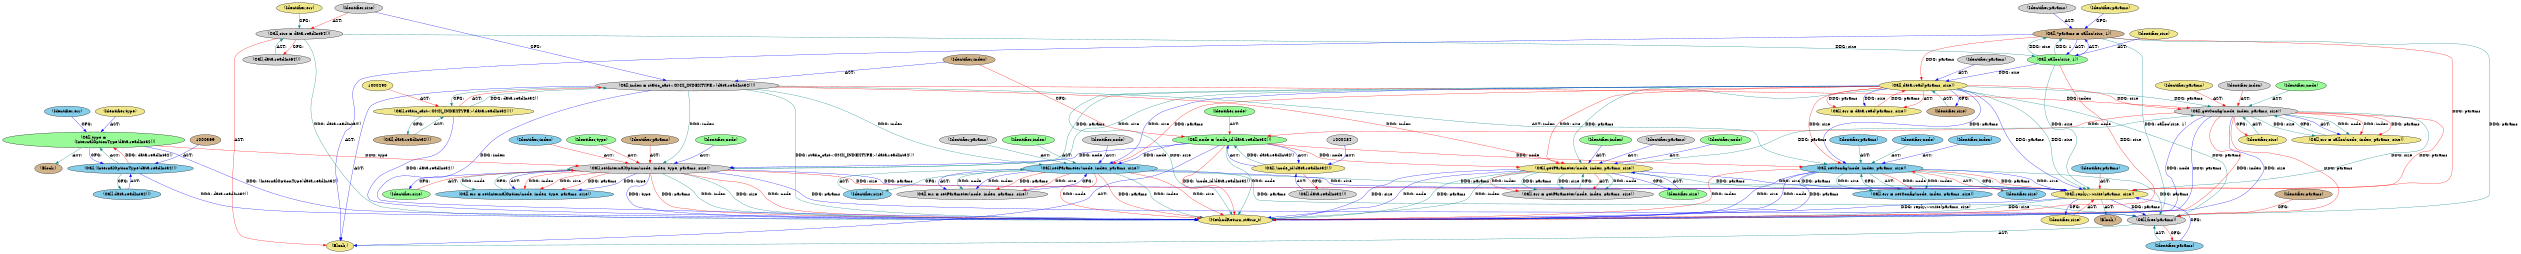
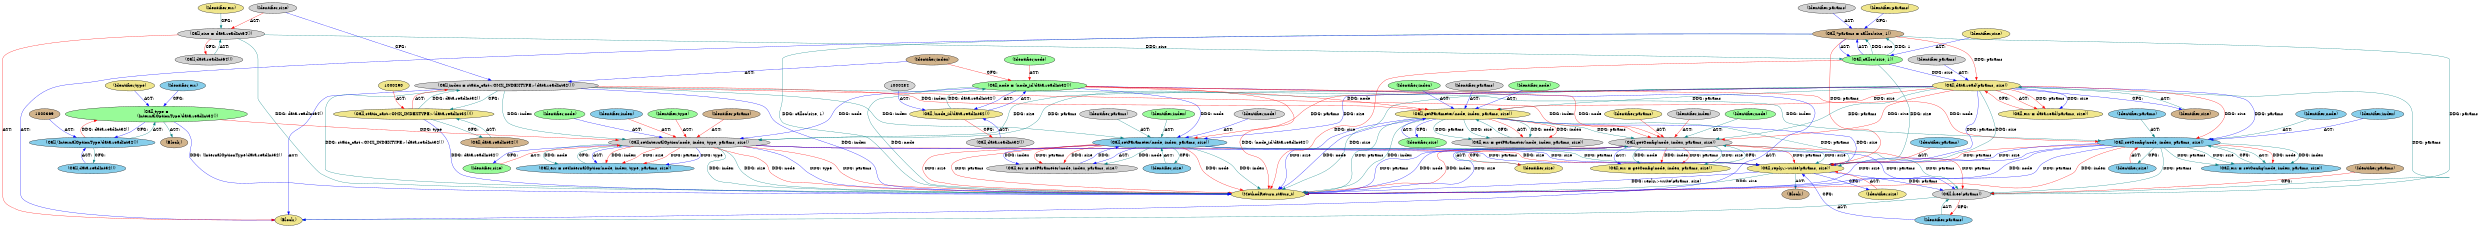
(1906, 99) -> (2005, 99)
(1543, 124) -> (1798, 114)
(1724, 131) -> (1383, 92)
(2356, 140) -> (1660, 168)
(1088, 181) -> (1105, 156)
(452, 215) -> none
